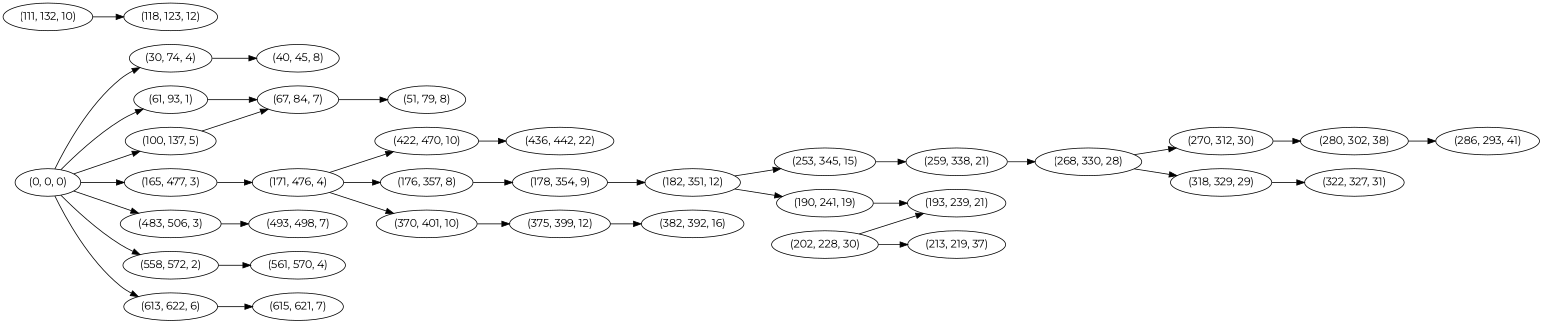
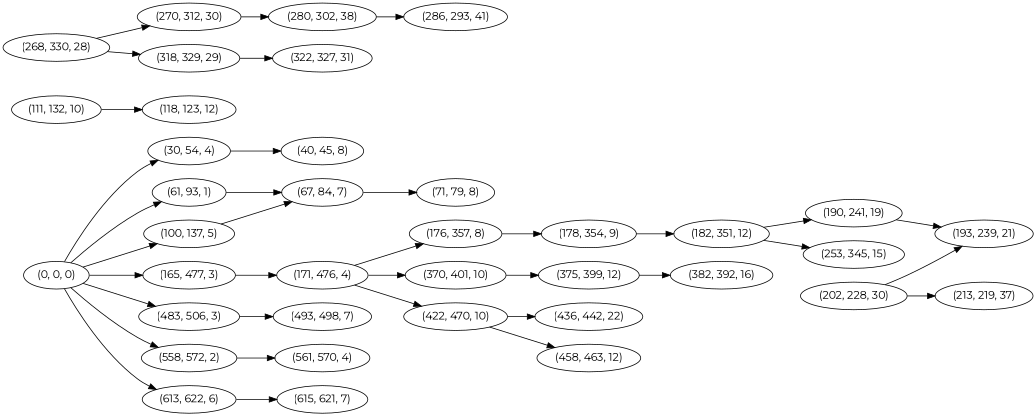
(171, 58) -> (189, 151)
(427, 100) -> (456, 192)
(957, 162) -> none
none -> (589, 358)
